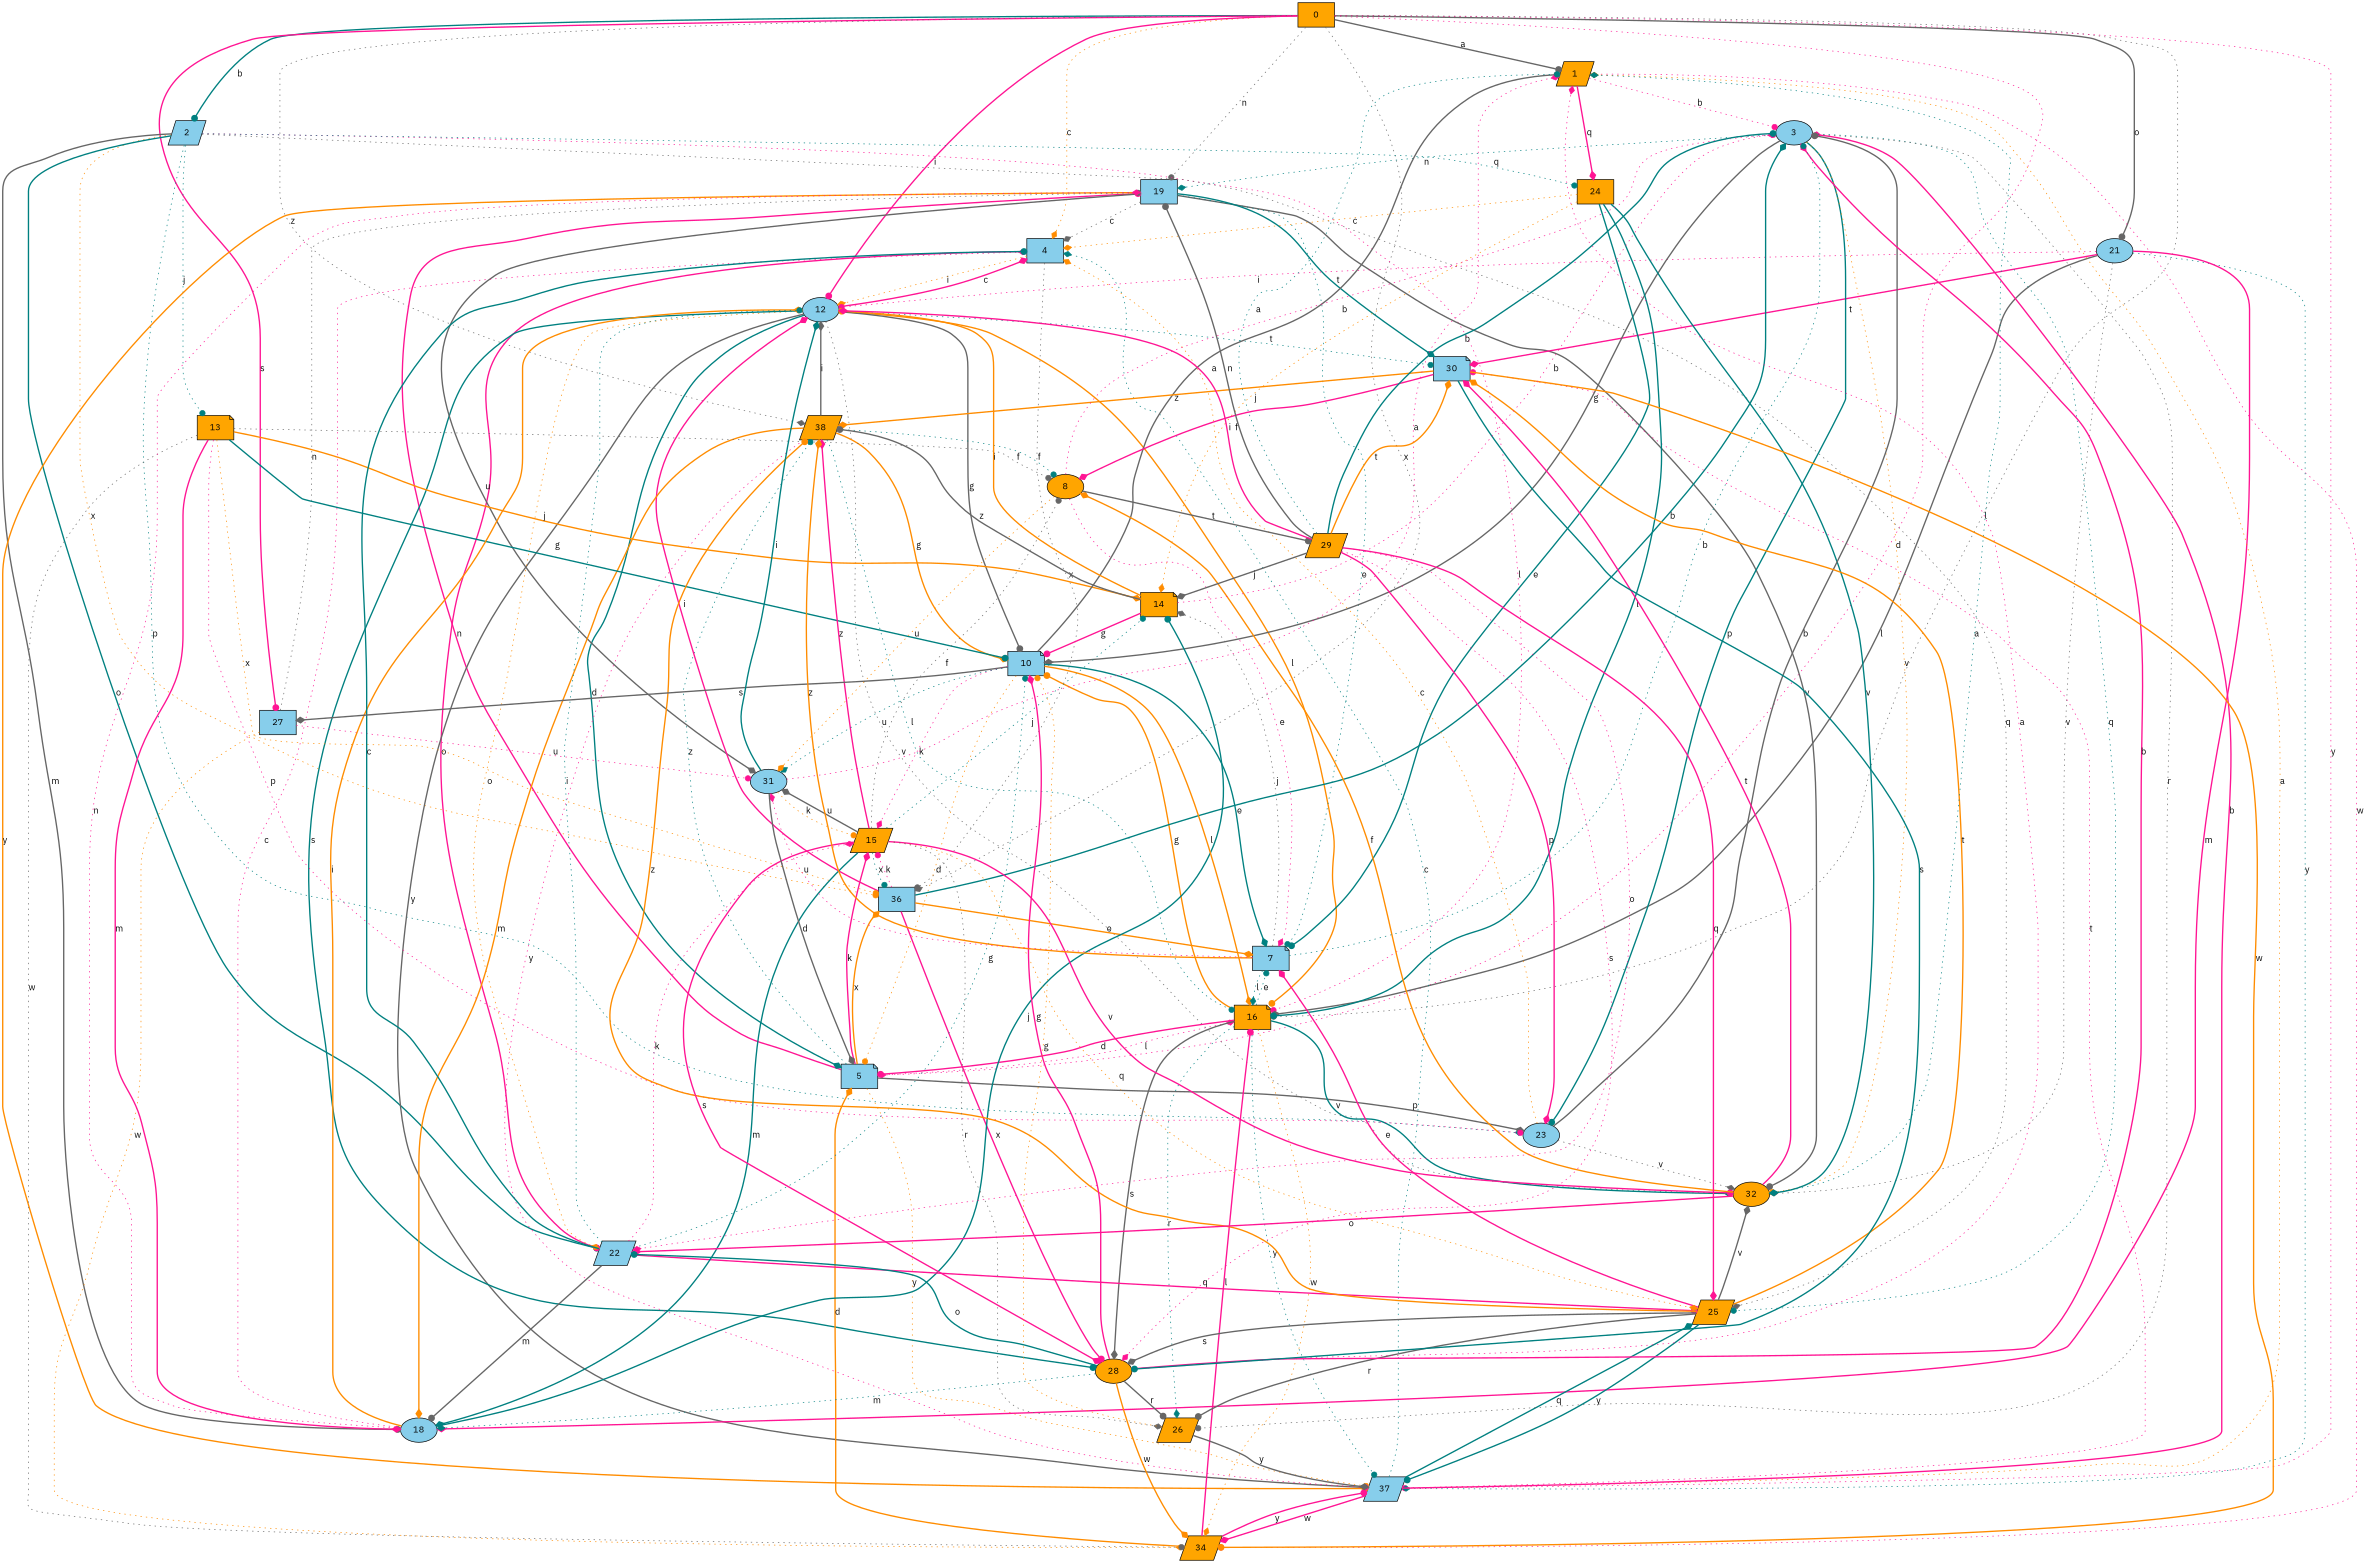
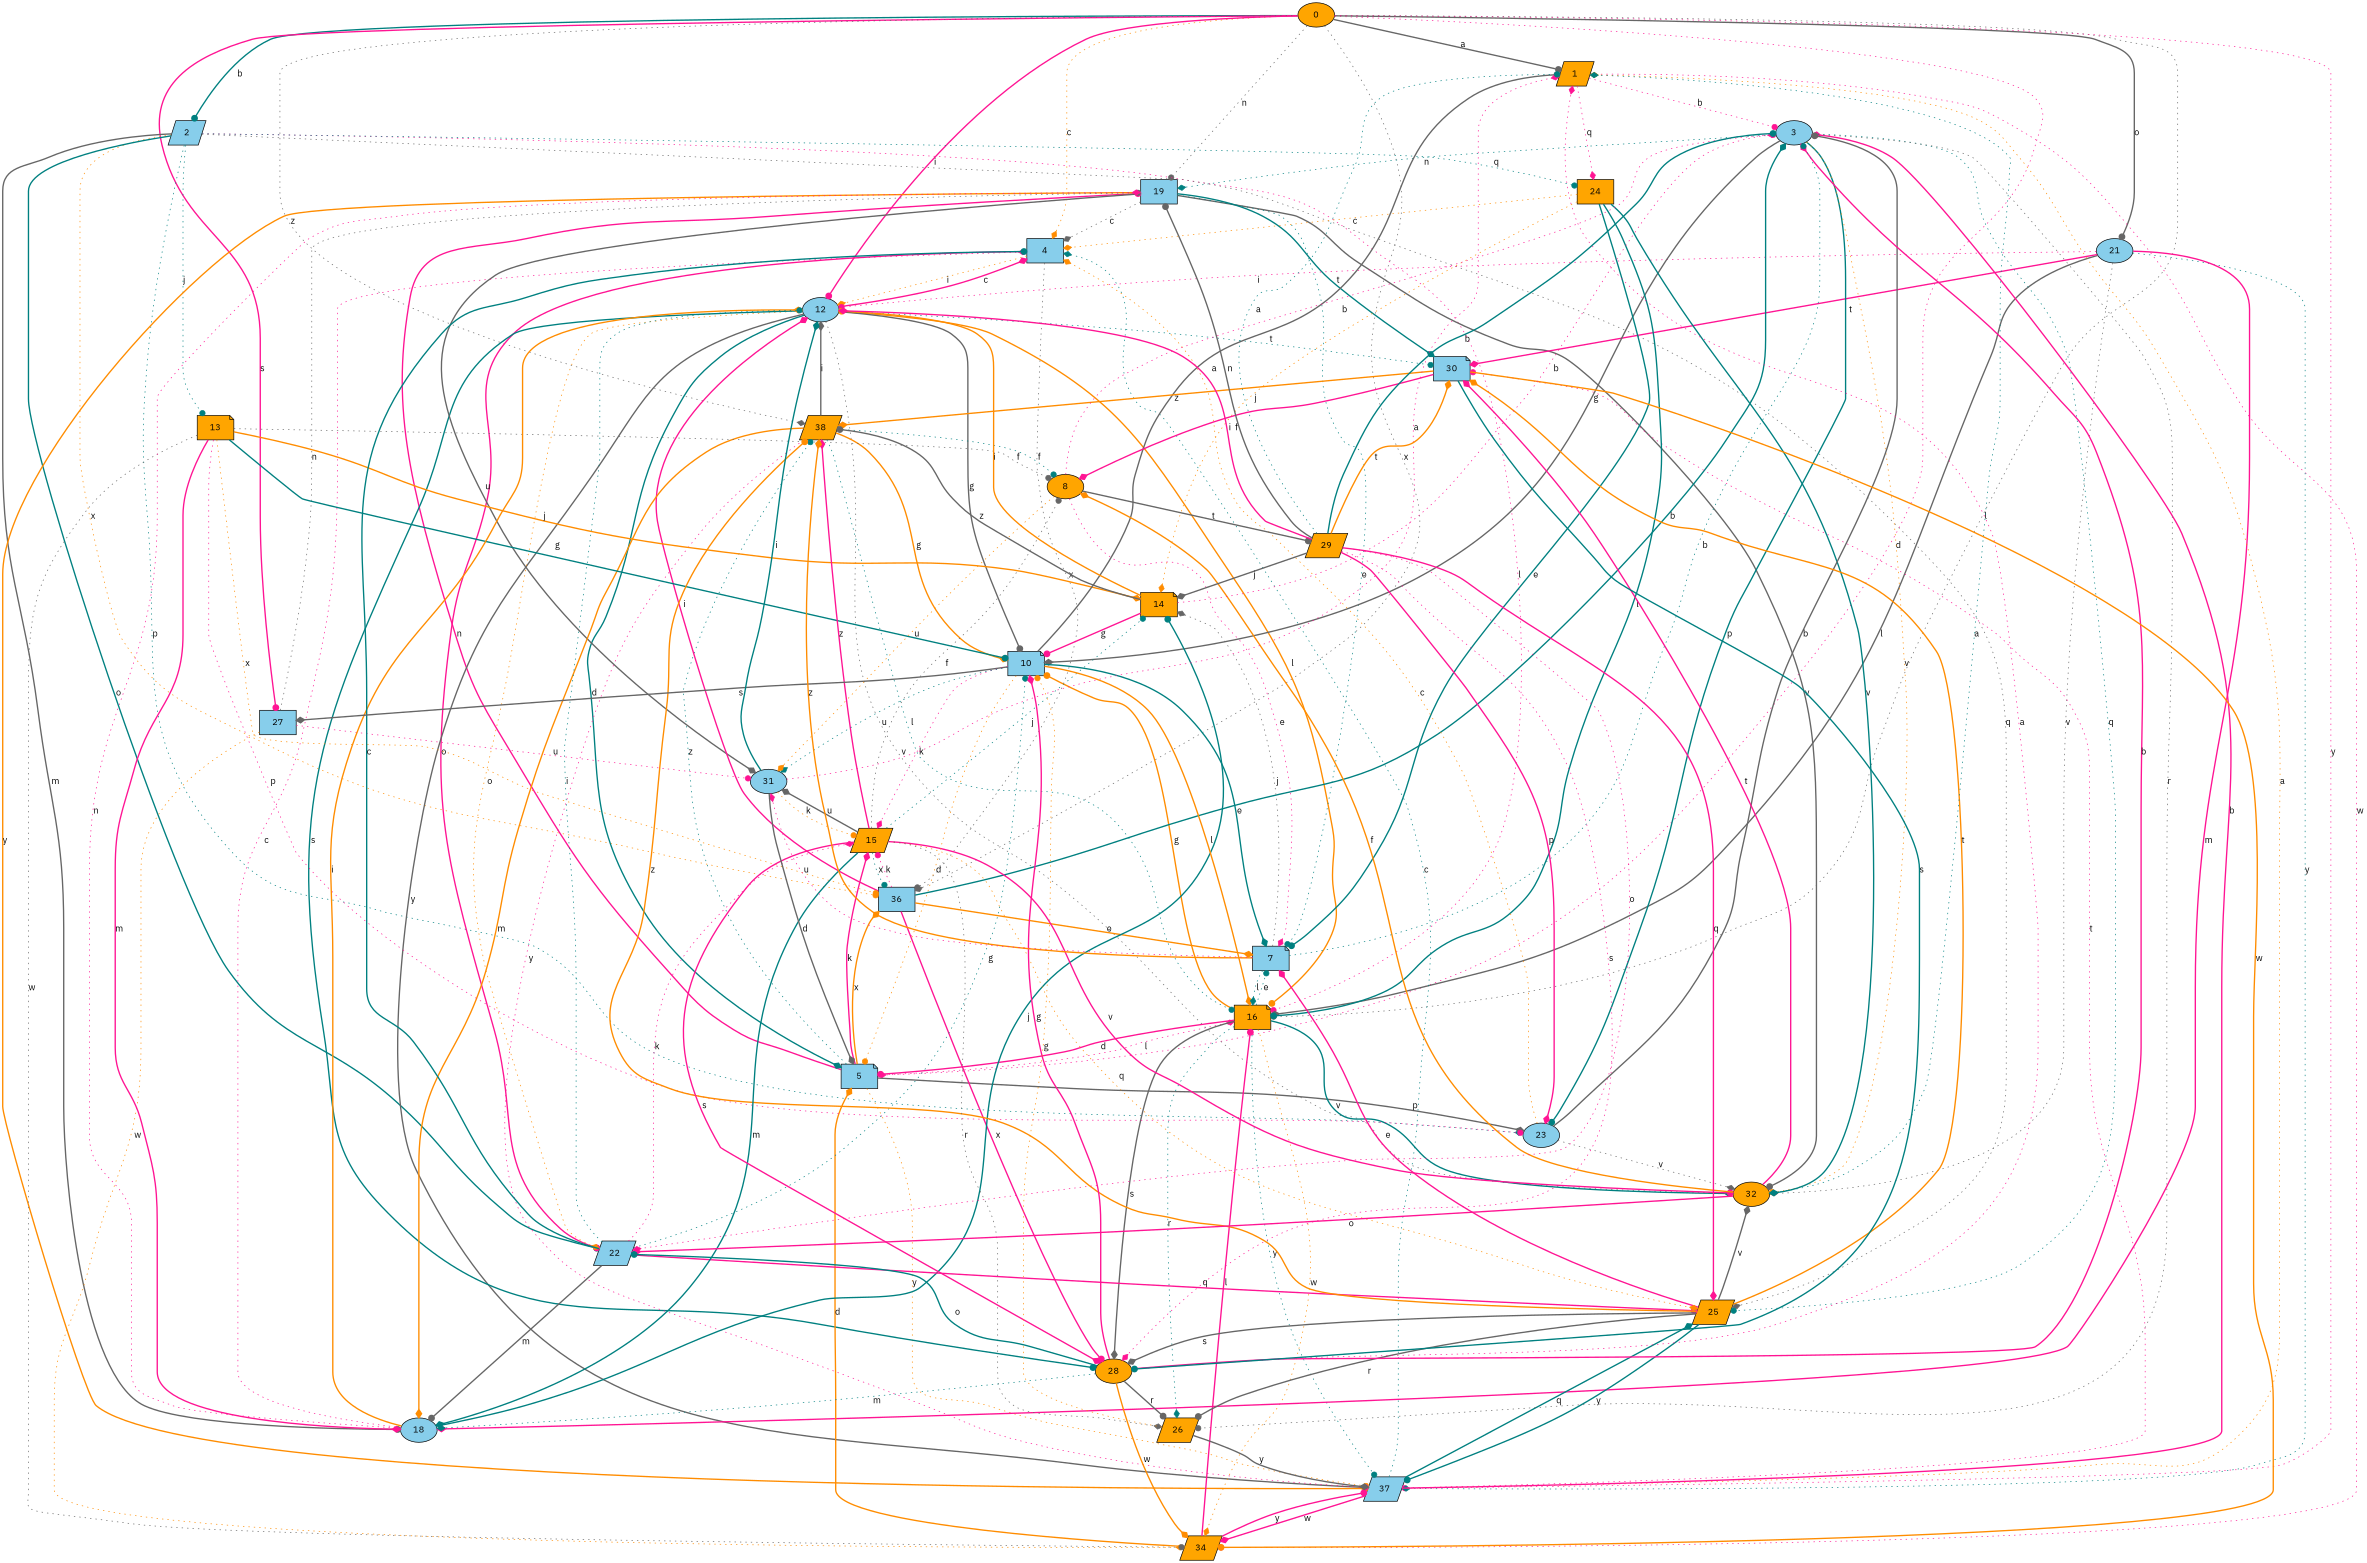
(1316, 15) -> (1316, 15)
(1585, 129) -> (1585, 129)
